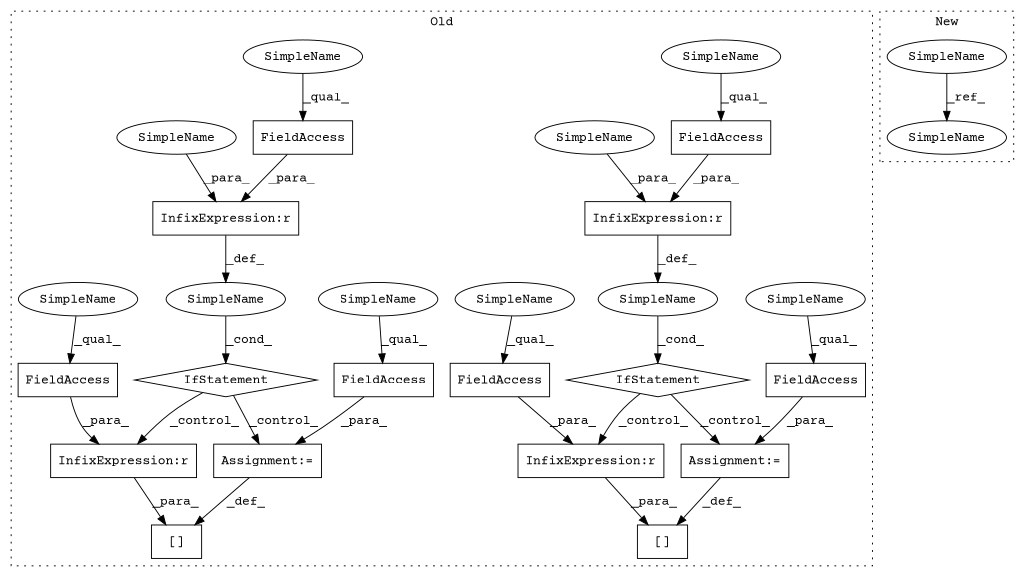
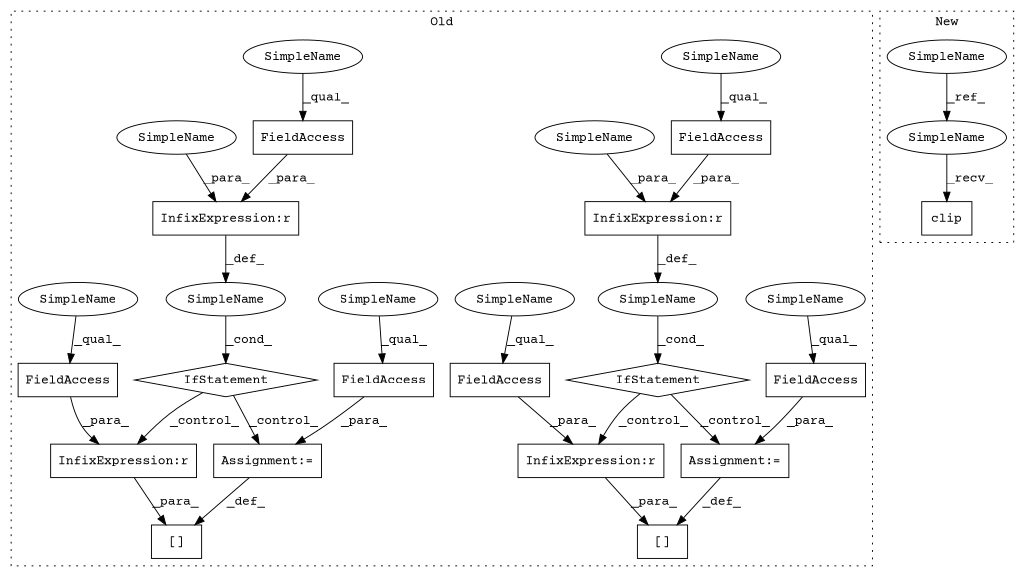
none -> (947, 218)
